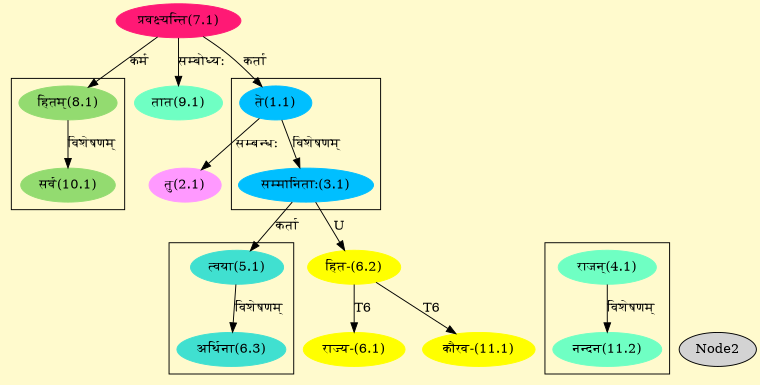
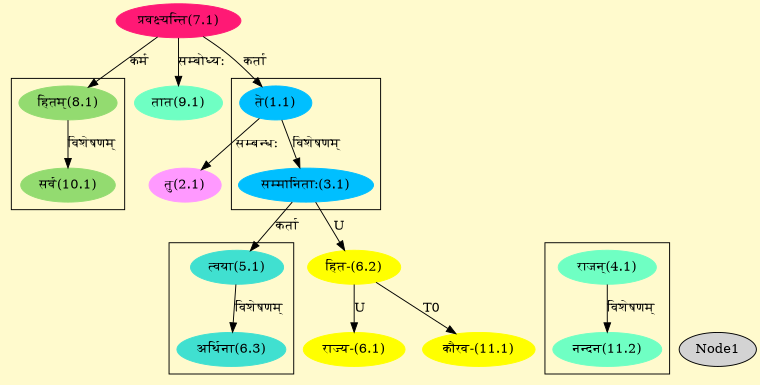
(363, 308) -> (360, 308)
(432, 308) -> (432, 308)
(718, 349) -> (718, 349)
